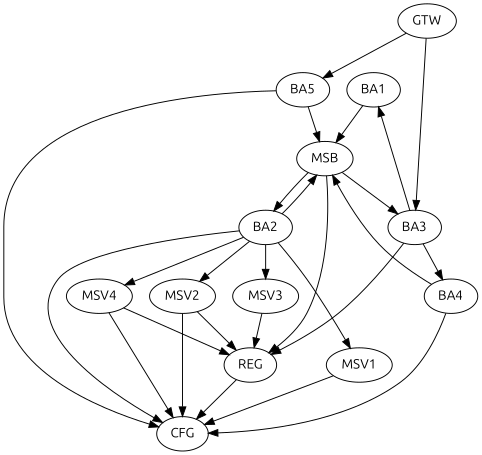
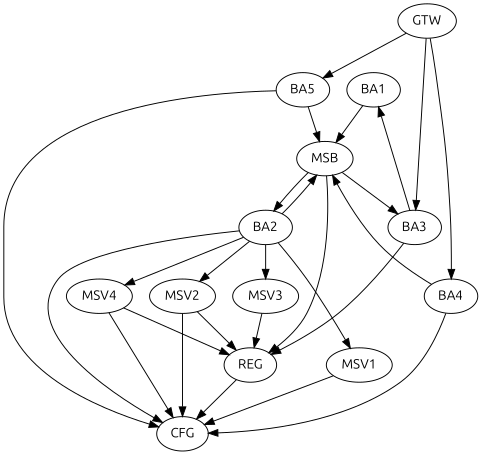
(431, 258) -> (446, 153)
